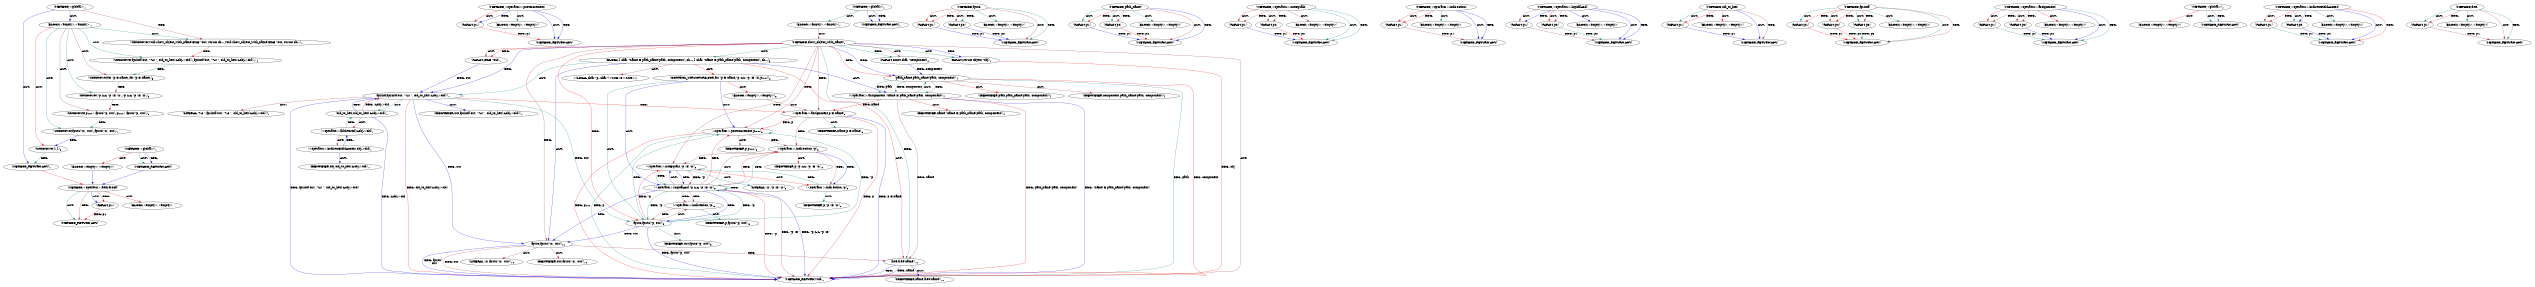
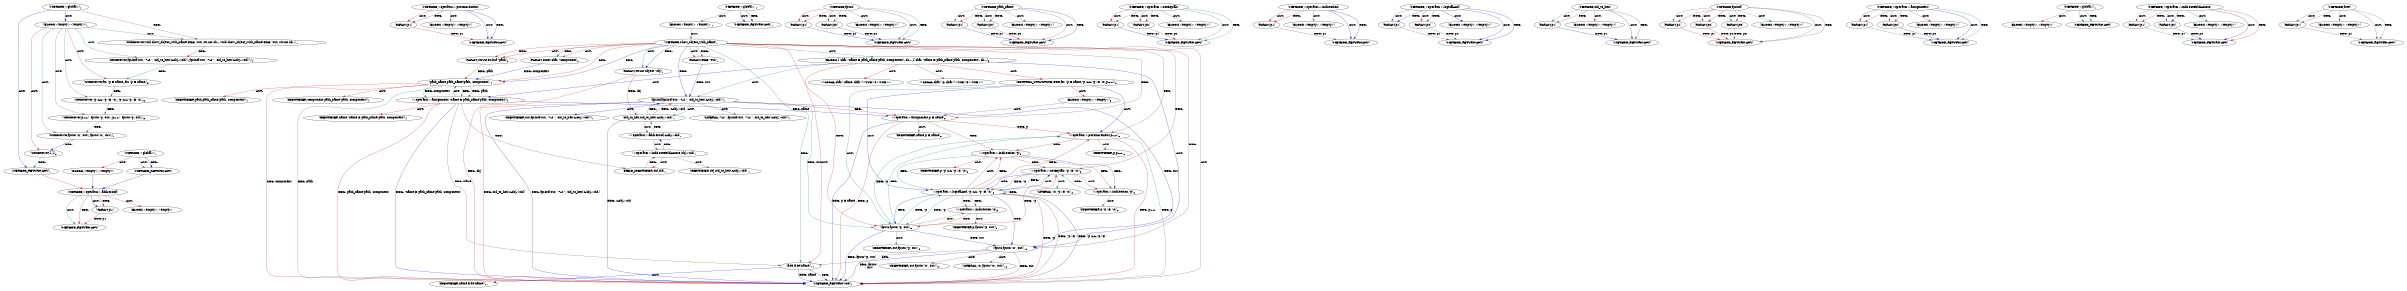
none -> (487, 60)
none -> (856, 82)
none -> (627, 94)
(857, 105) -> (704, 107)
(340, 157) -> (691, 162)
none -> (644, 171)
